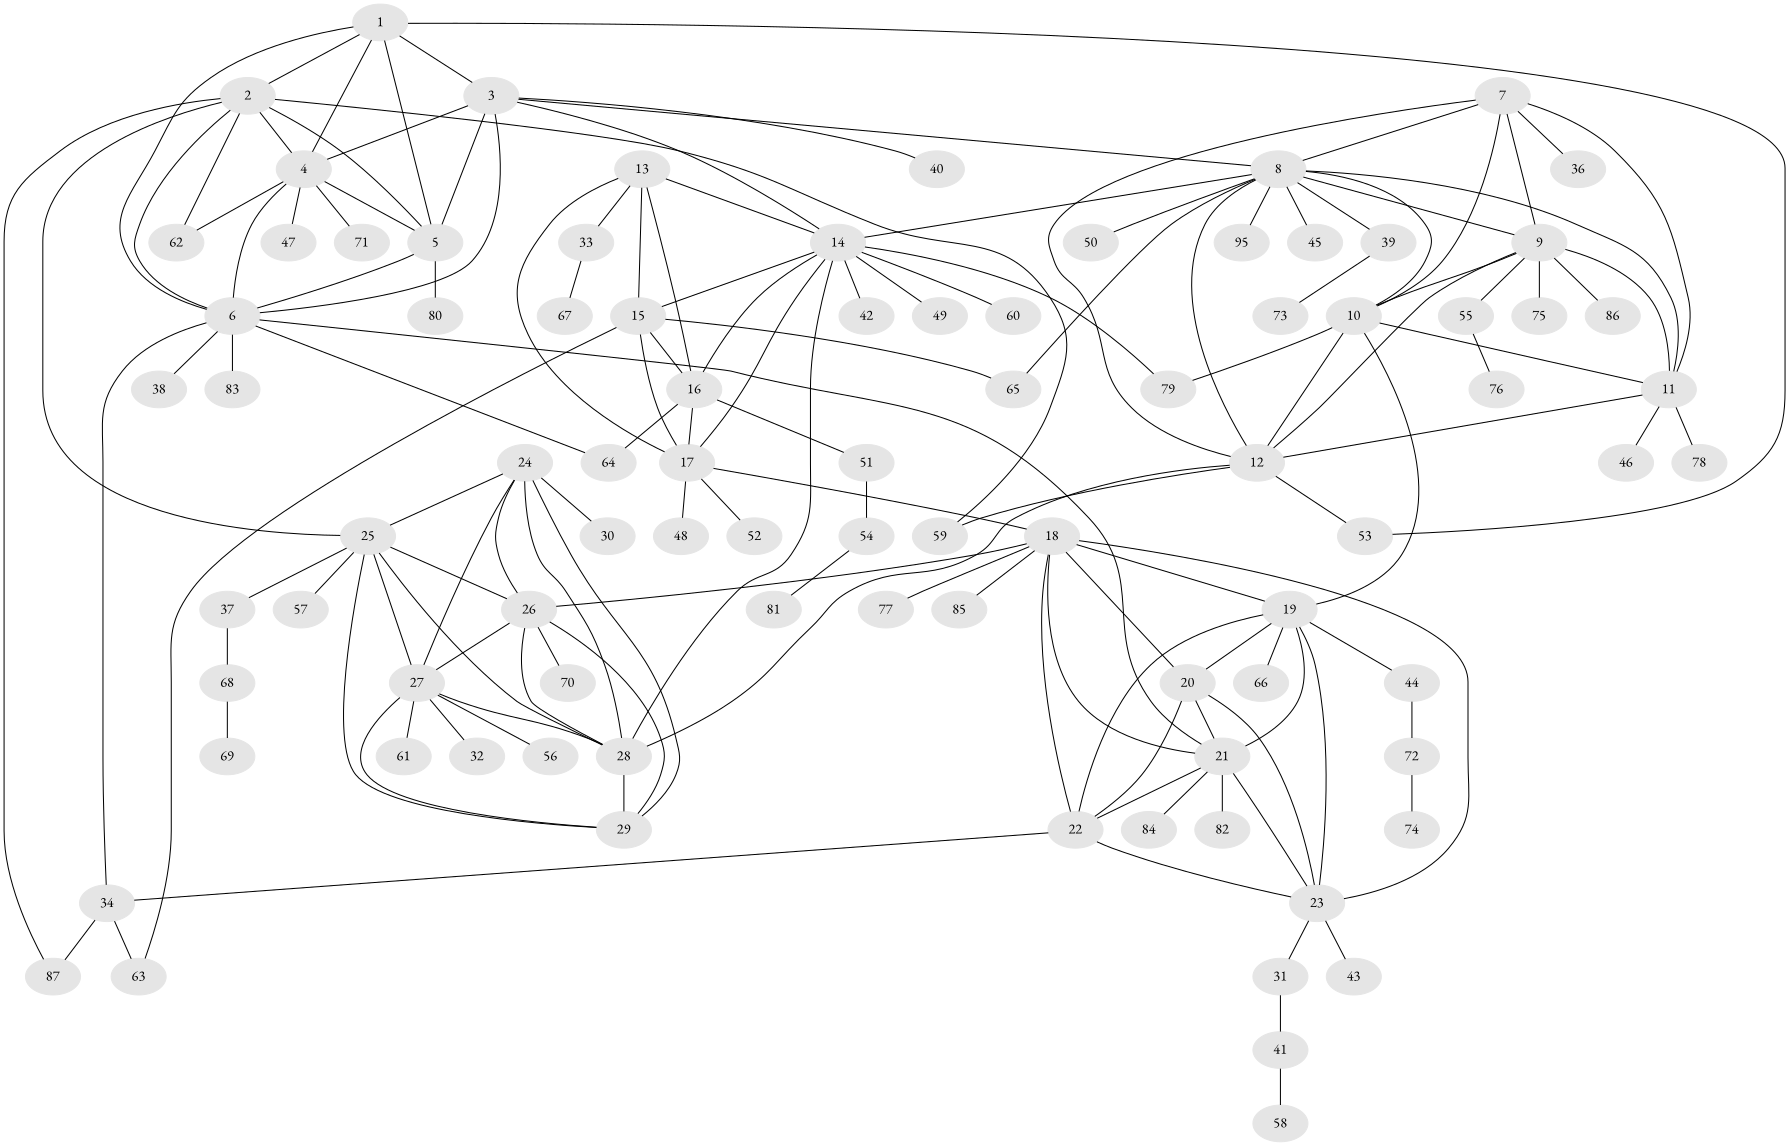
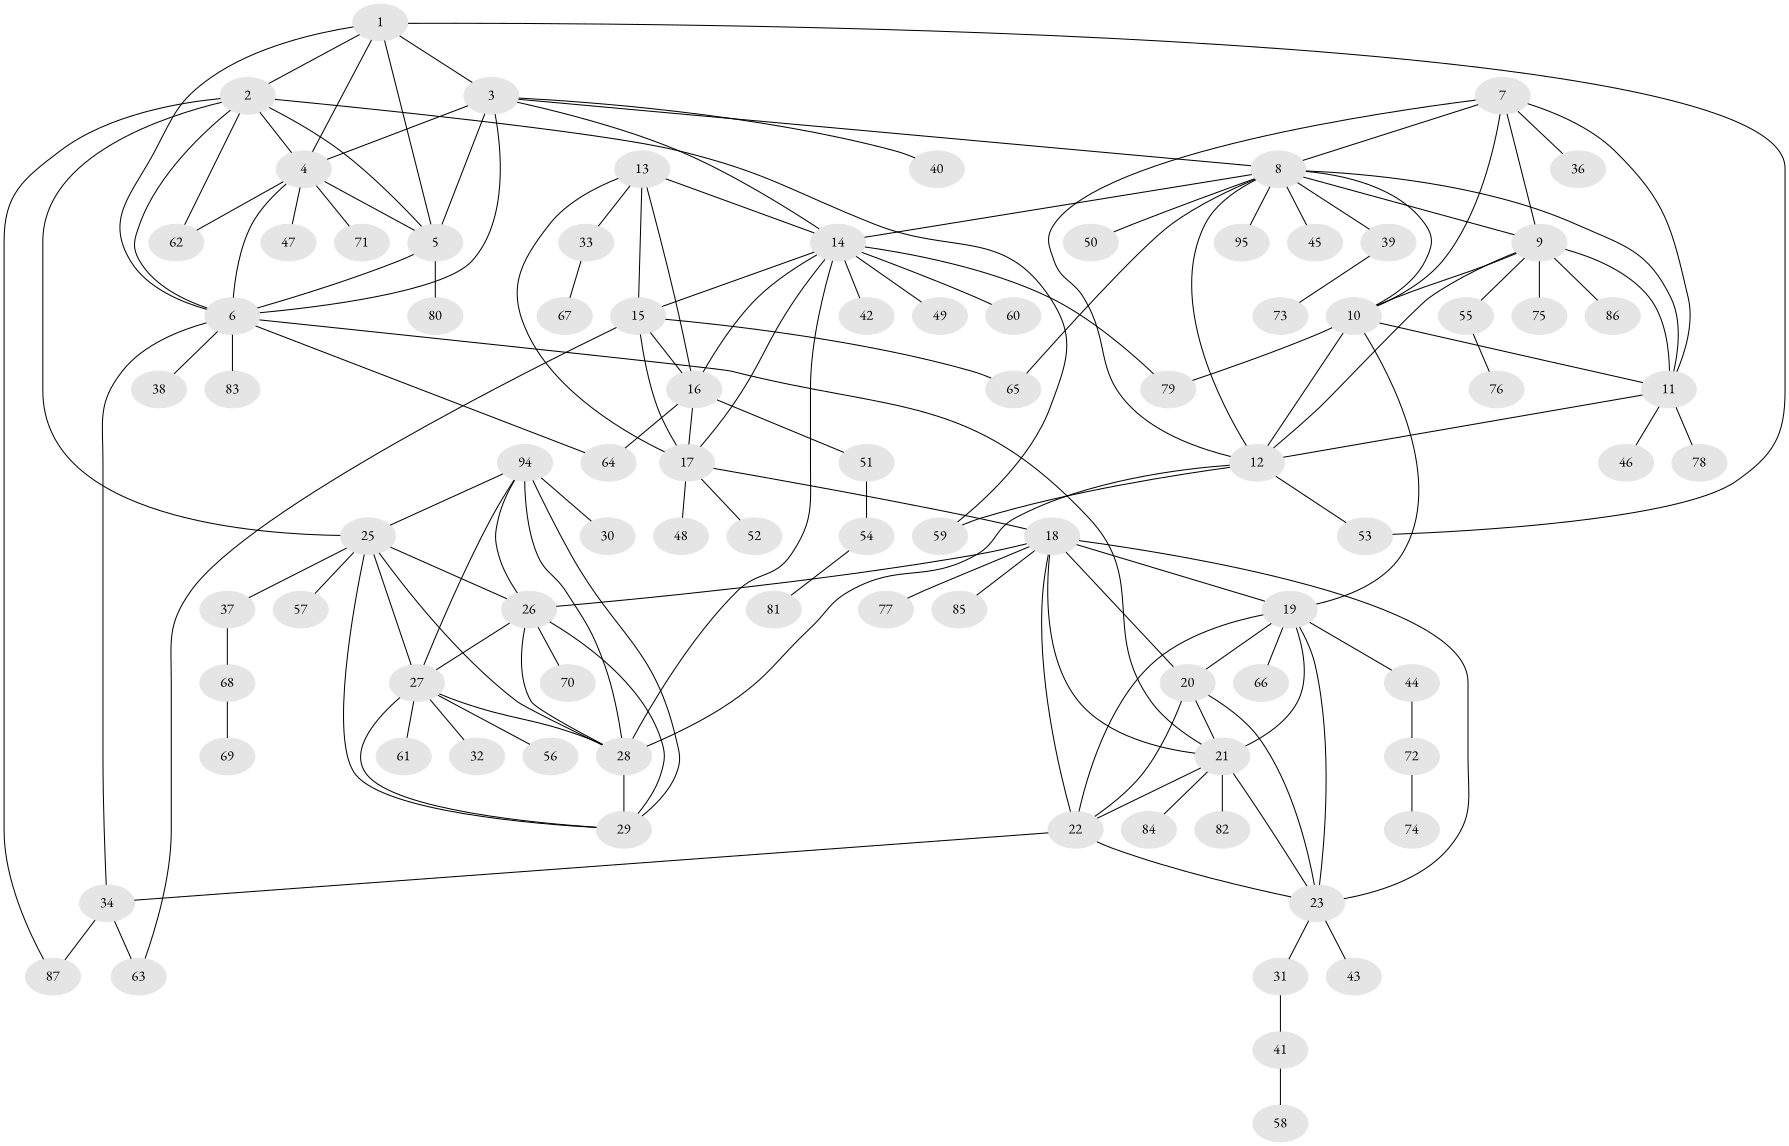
(525, 463) -> (525, 463)
